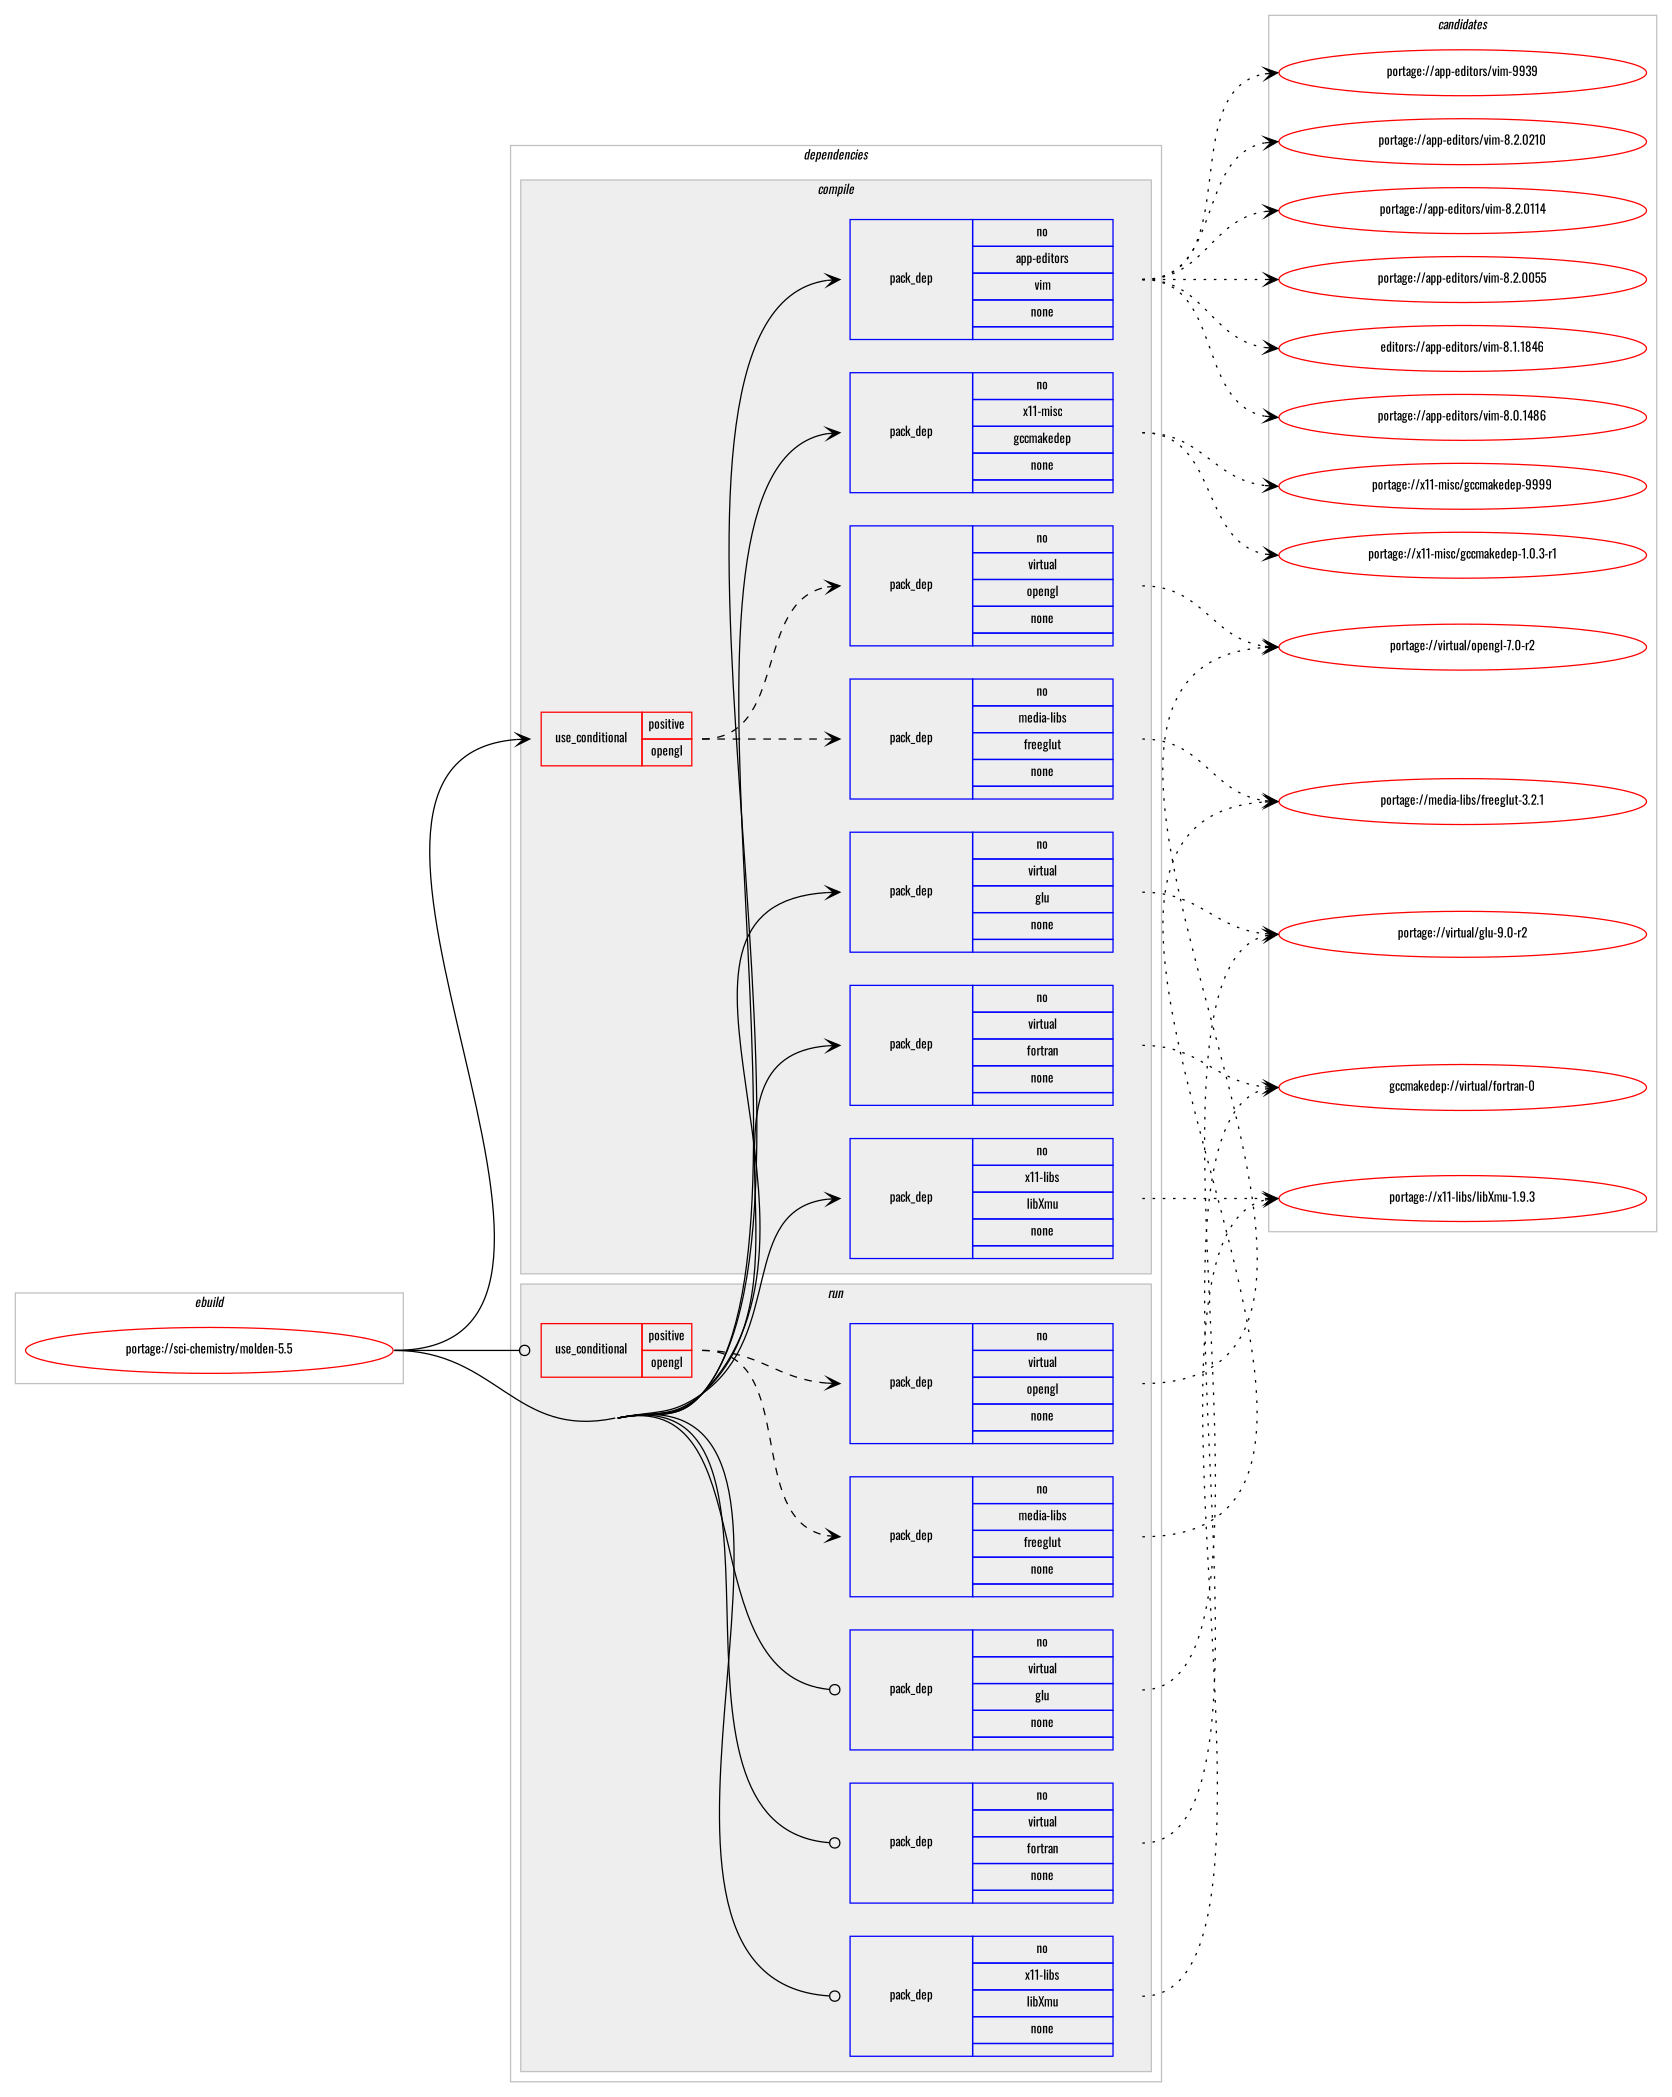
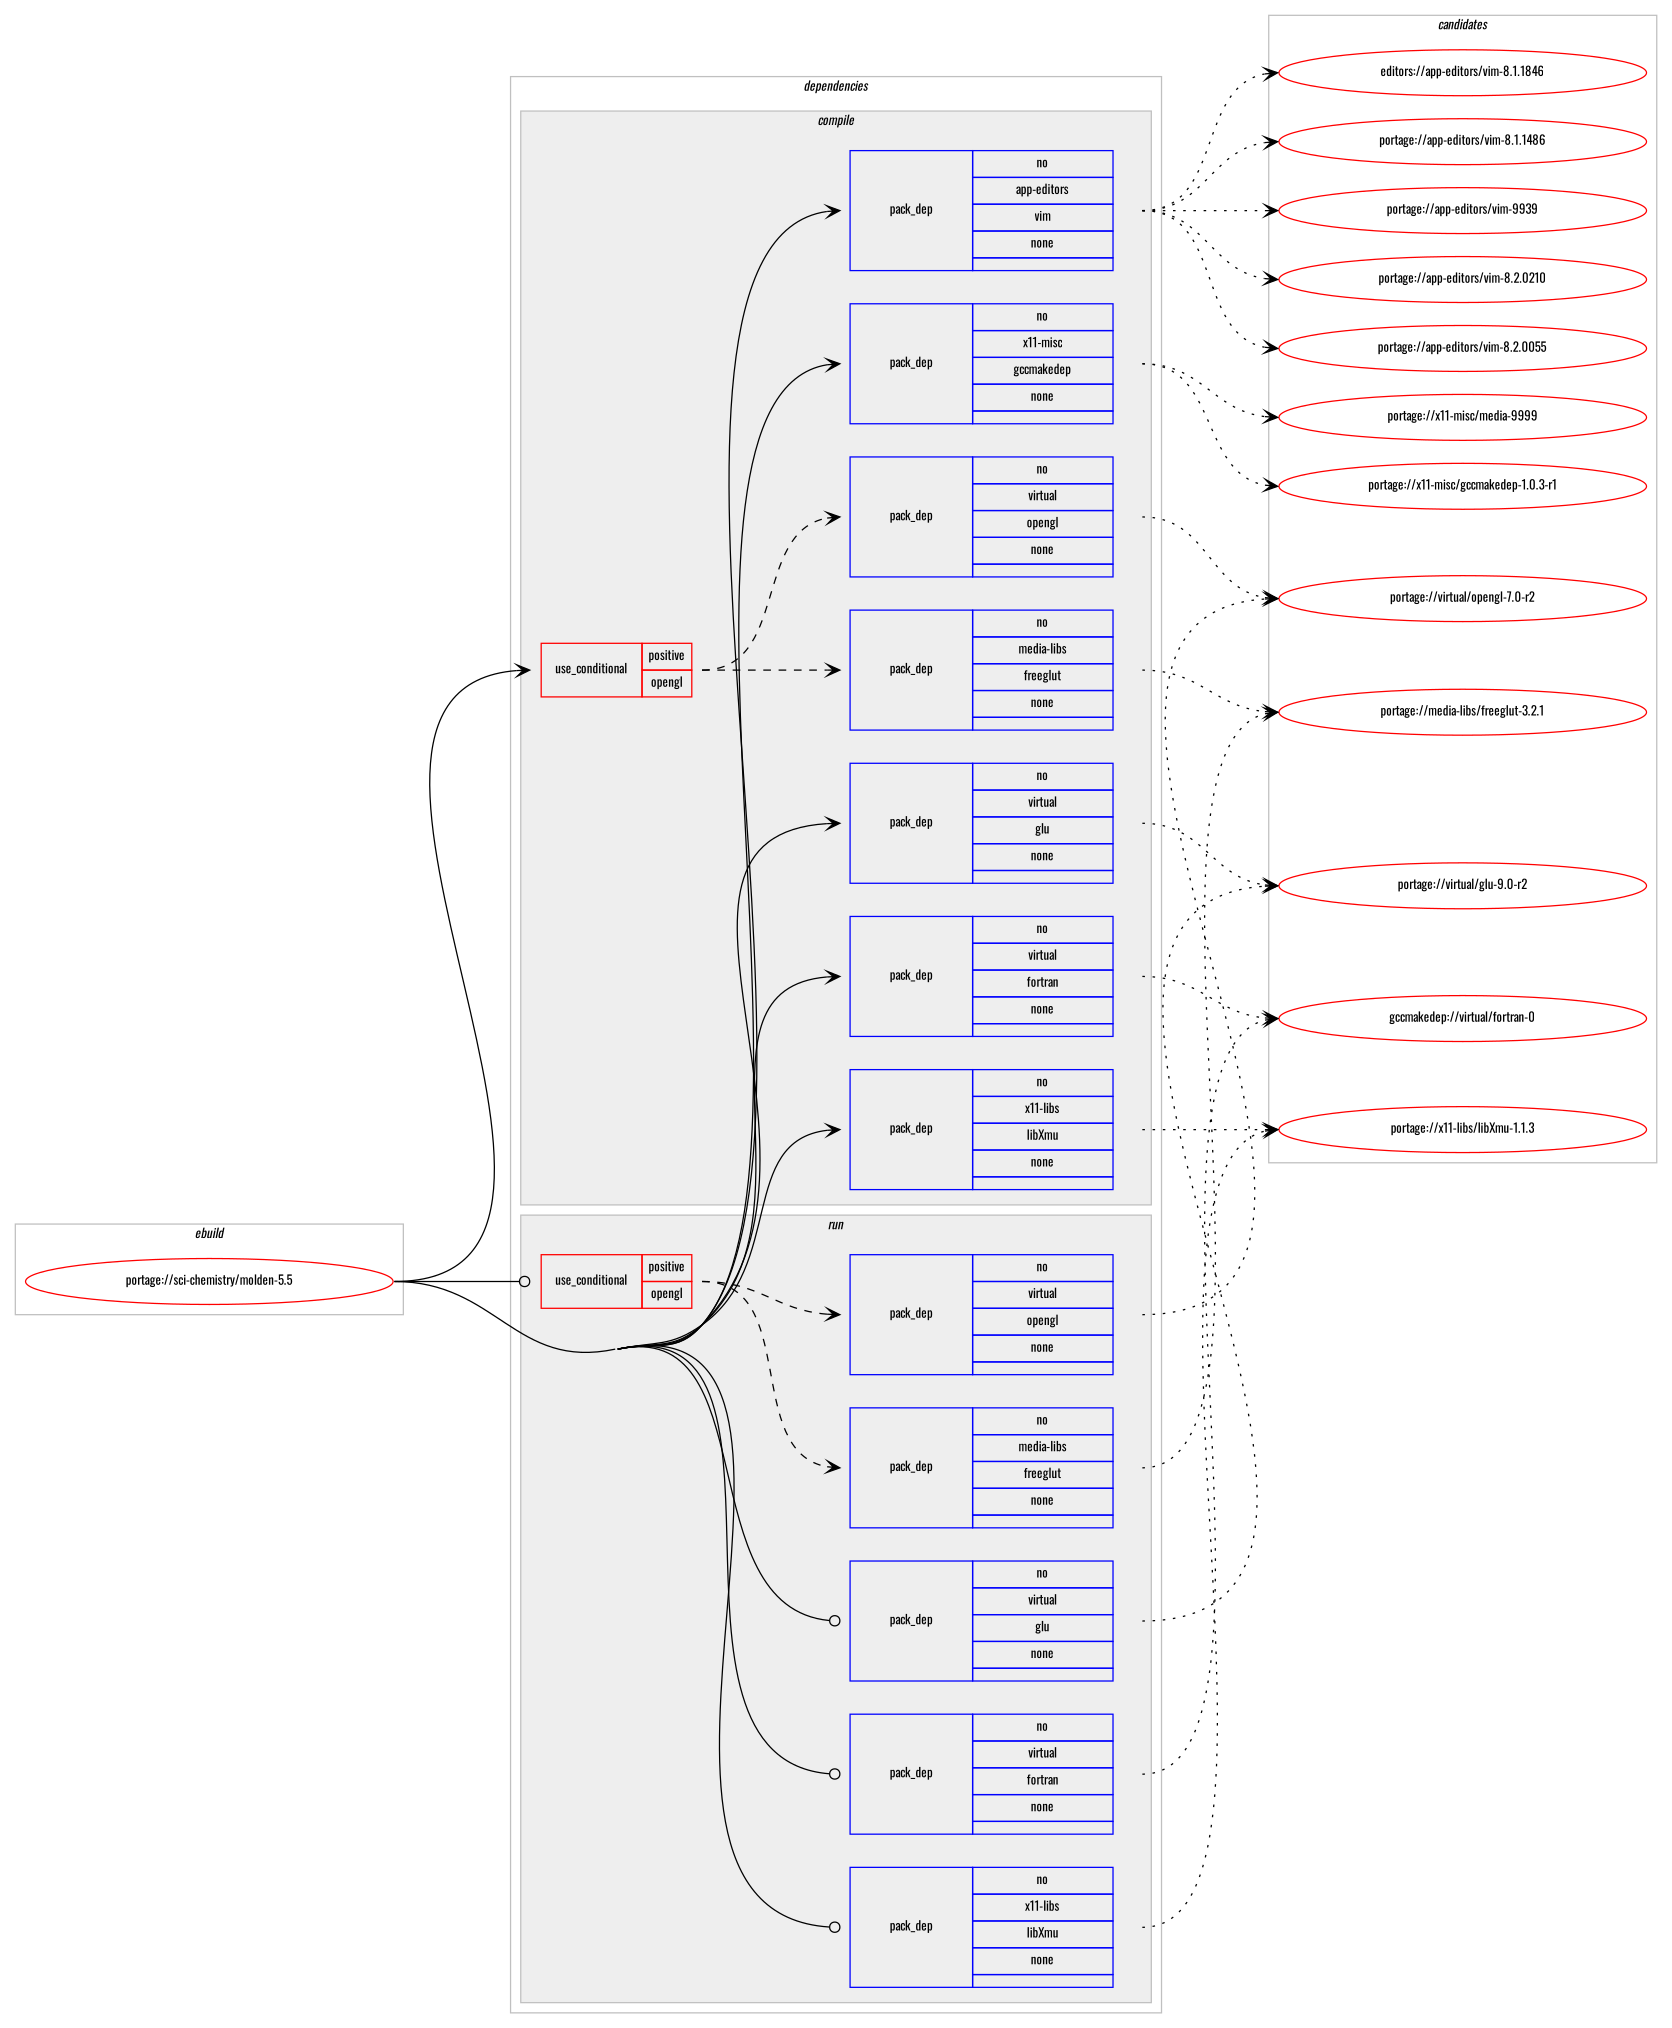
(1463, 211) -> none
(1463, 417) -> (1463, 142)
(1463, 486) -> (1463, 417)
(1463, 1199) -> (1463, 1130)
